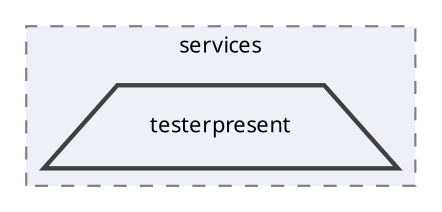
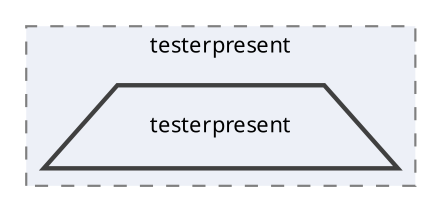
(221, 47) -> (221, 47)
